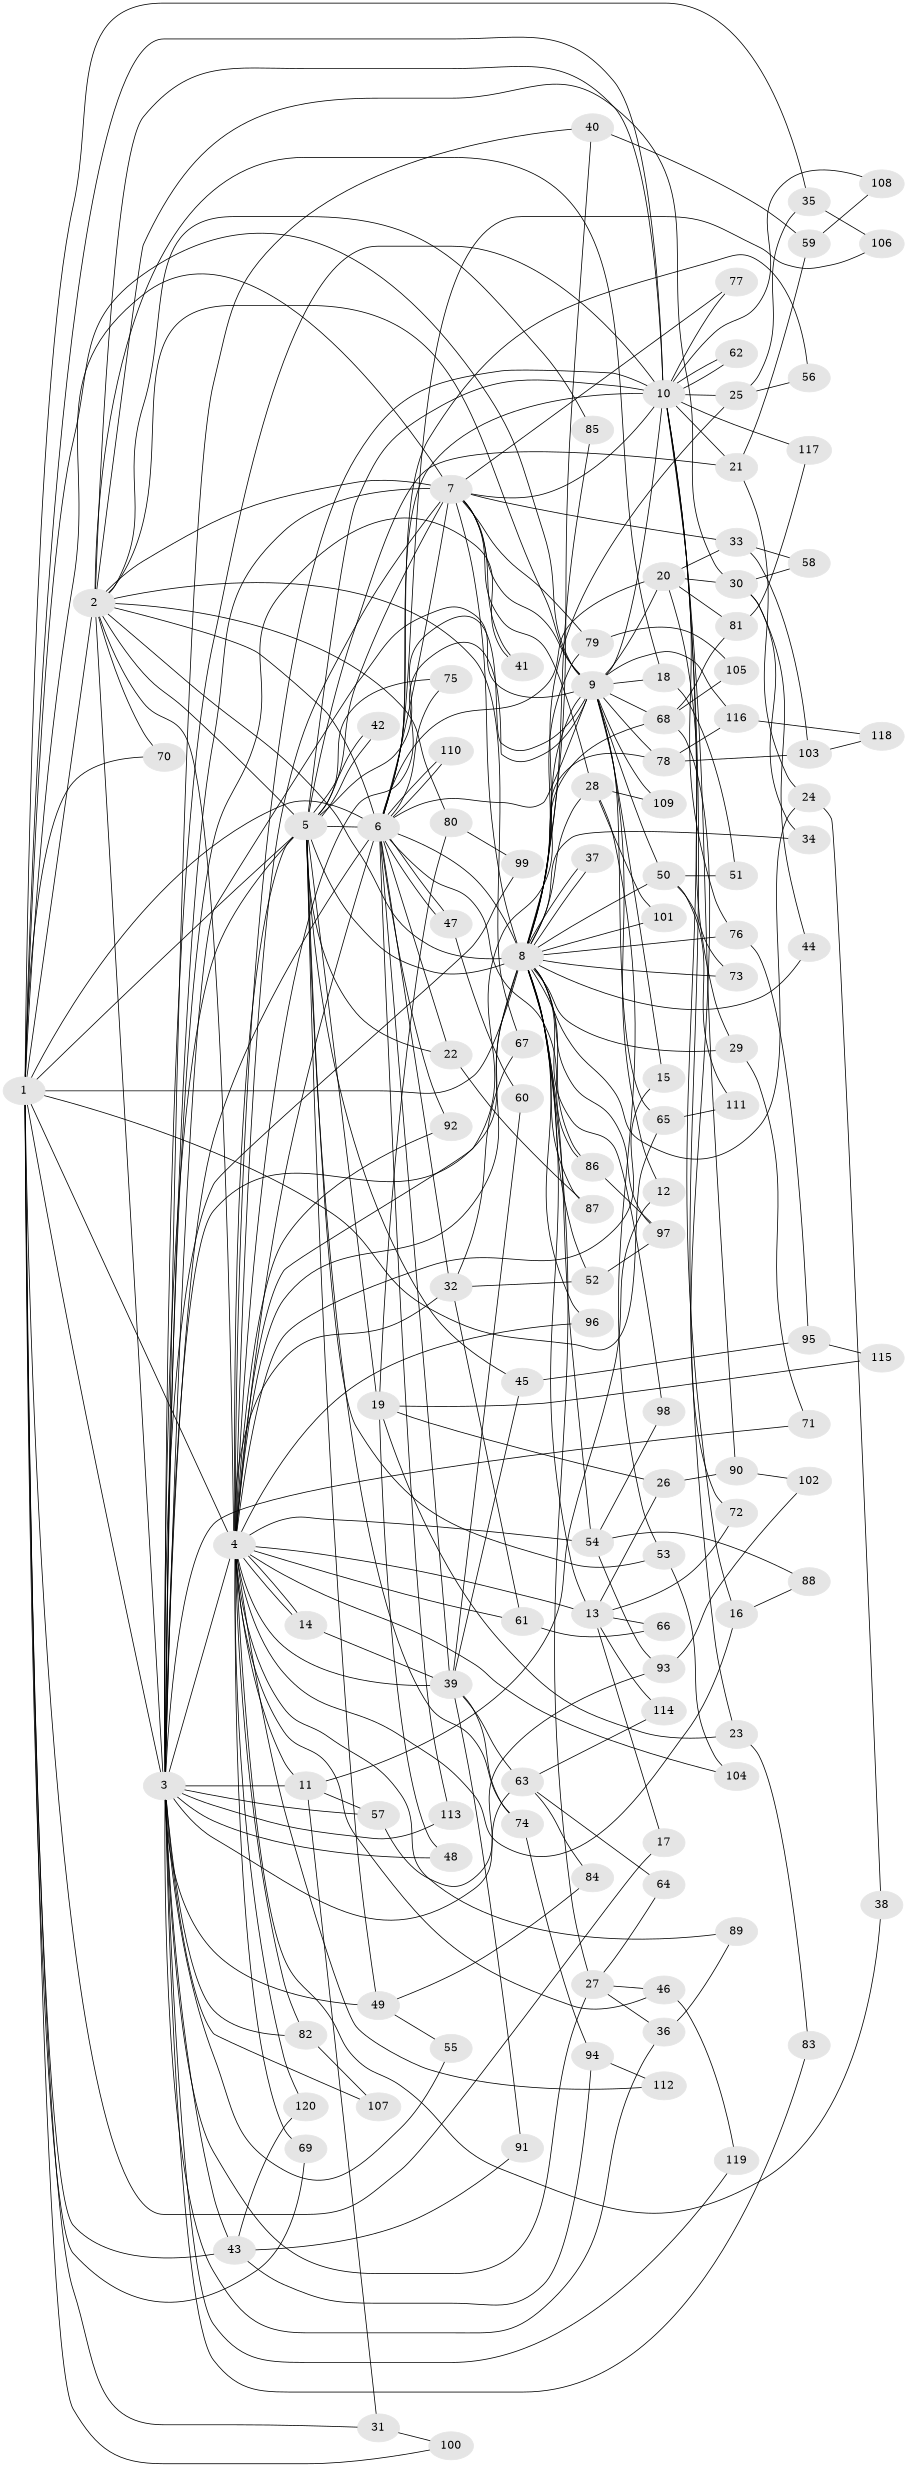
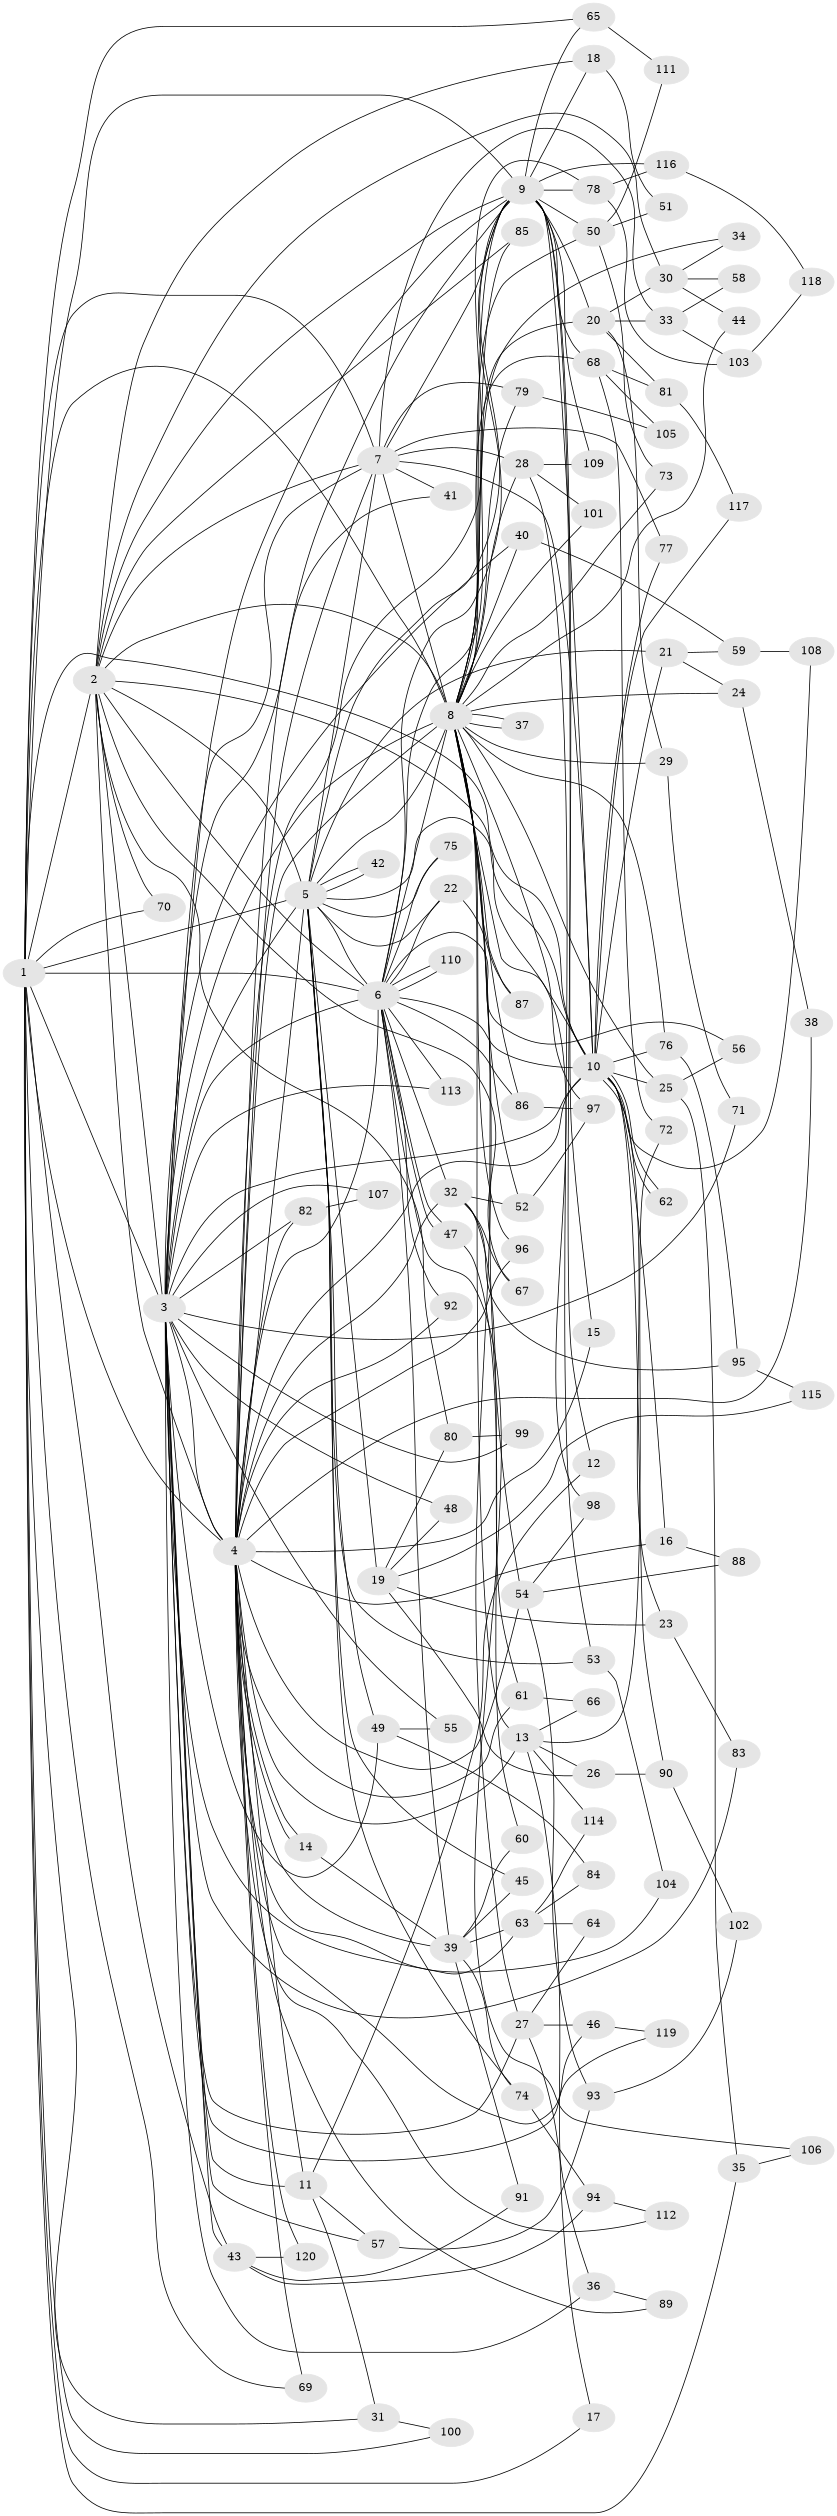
(419, 659) -> none
(666, 1361) -> (546, 1348)
